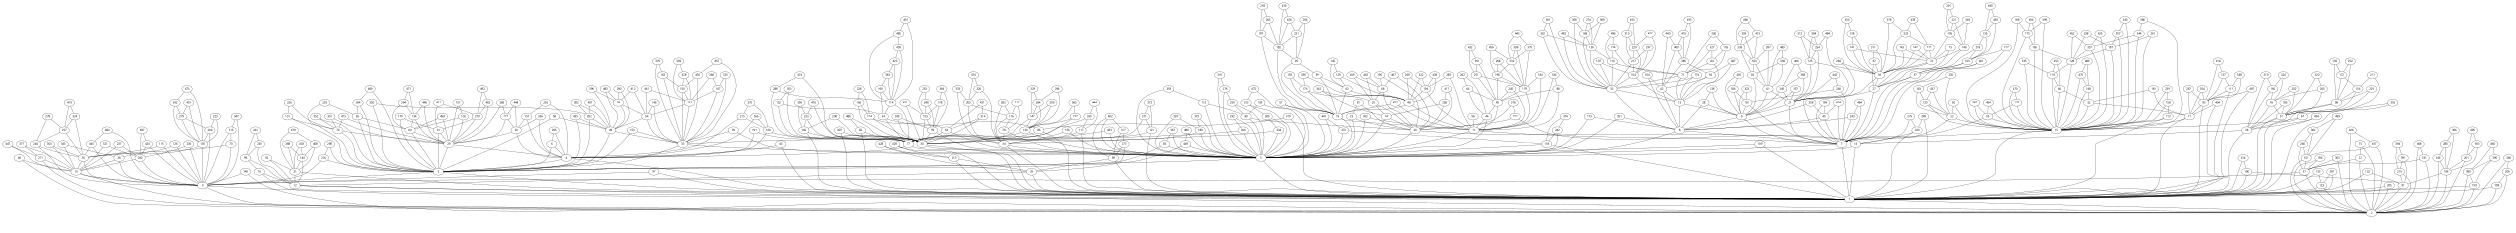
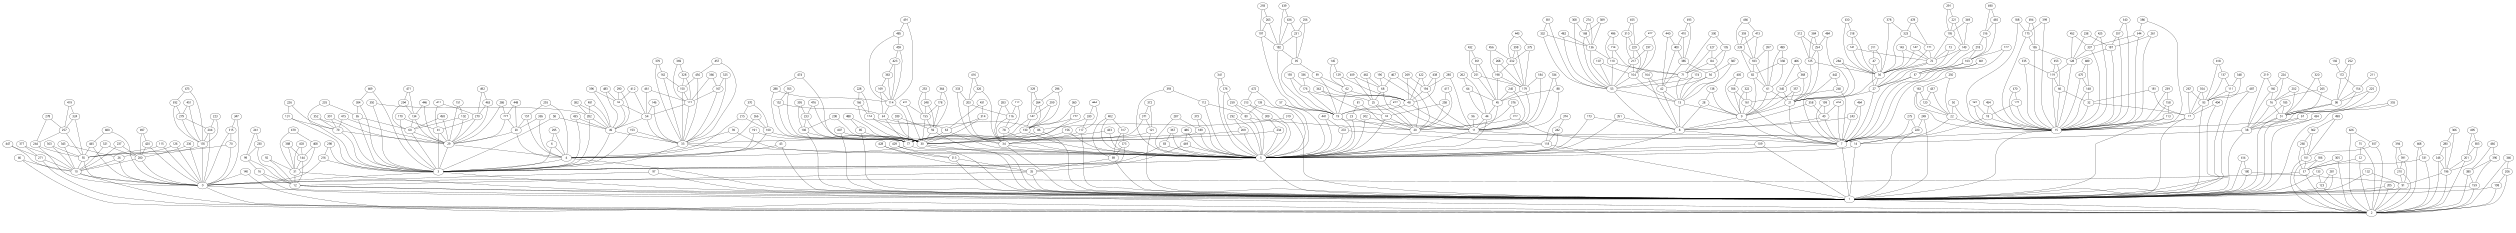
(2335, 82) -> (2307, 88)
(1987, 127) -> (1973, 127)
